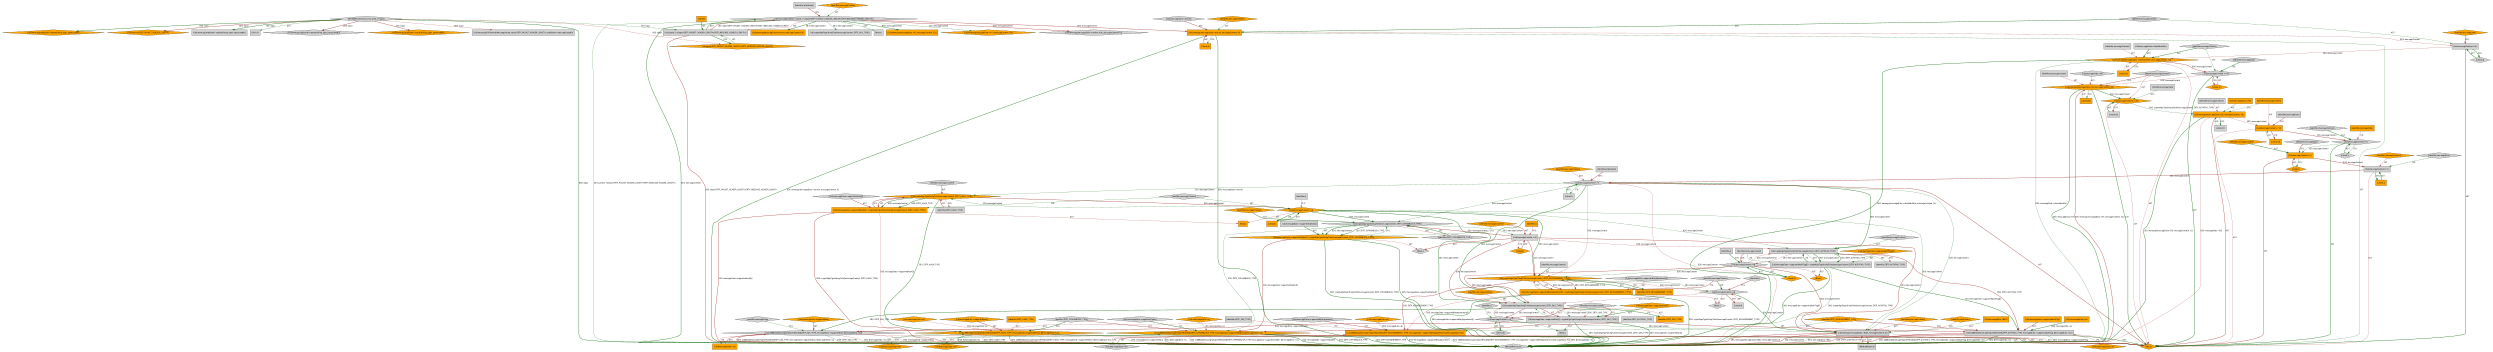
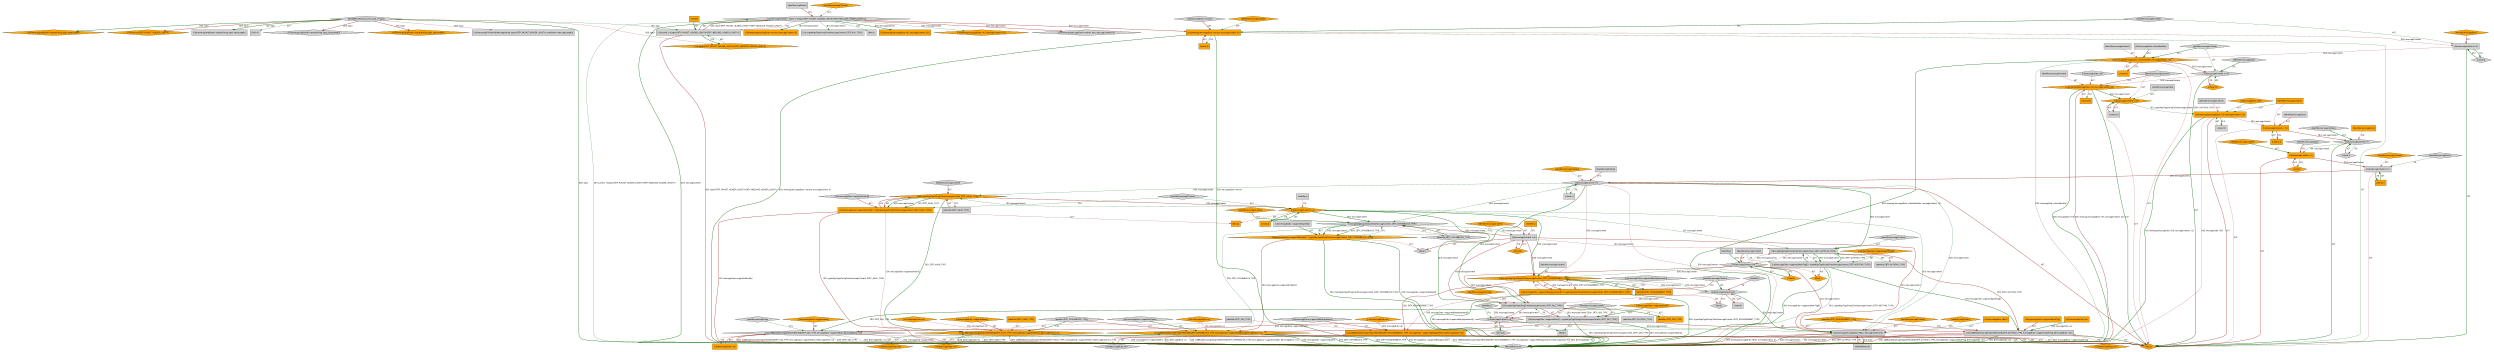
(2240, 101) -> (2251, 101)
(1870, 340) -> (1868, 340)
